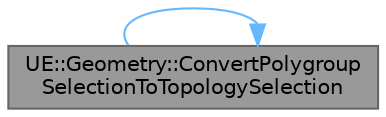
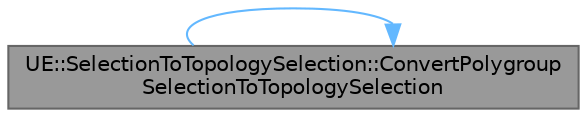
(193, 77) -> (293, 77)
